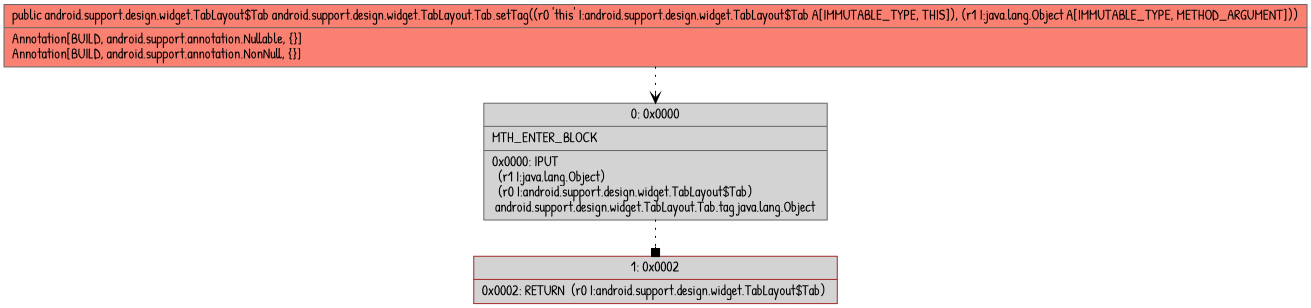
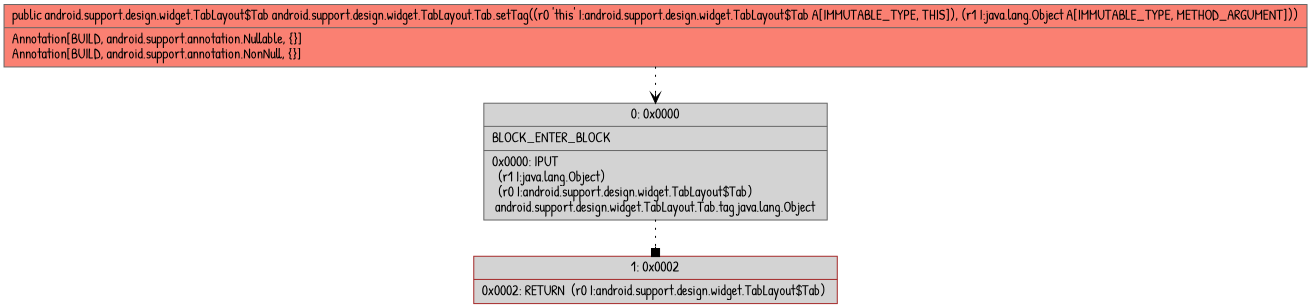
(545, 138) -> (551, 138)
